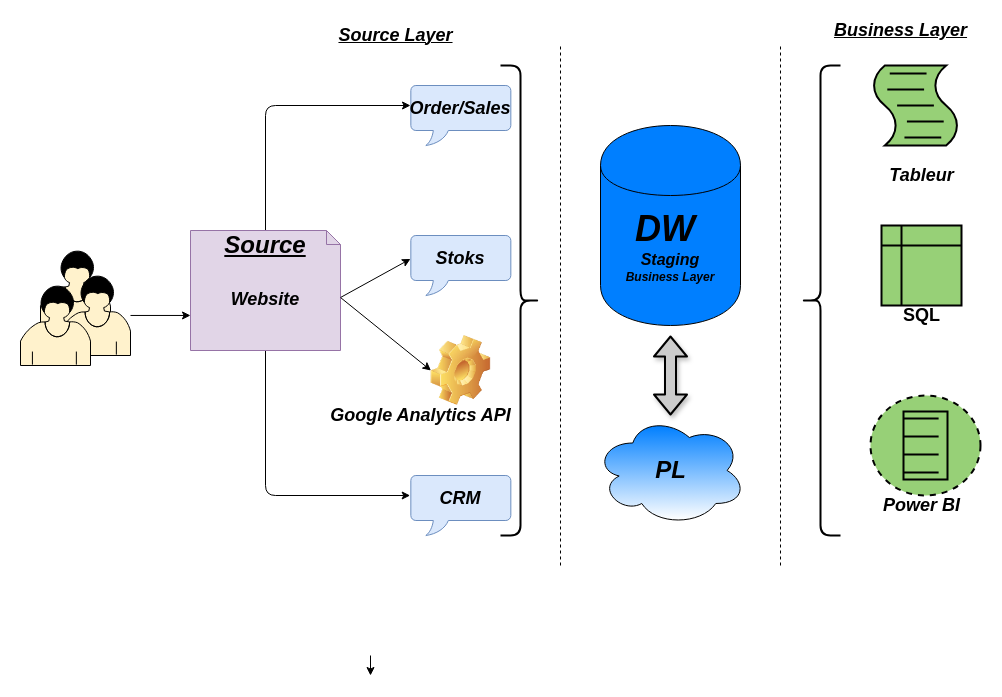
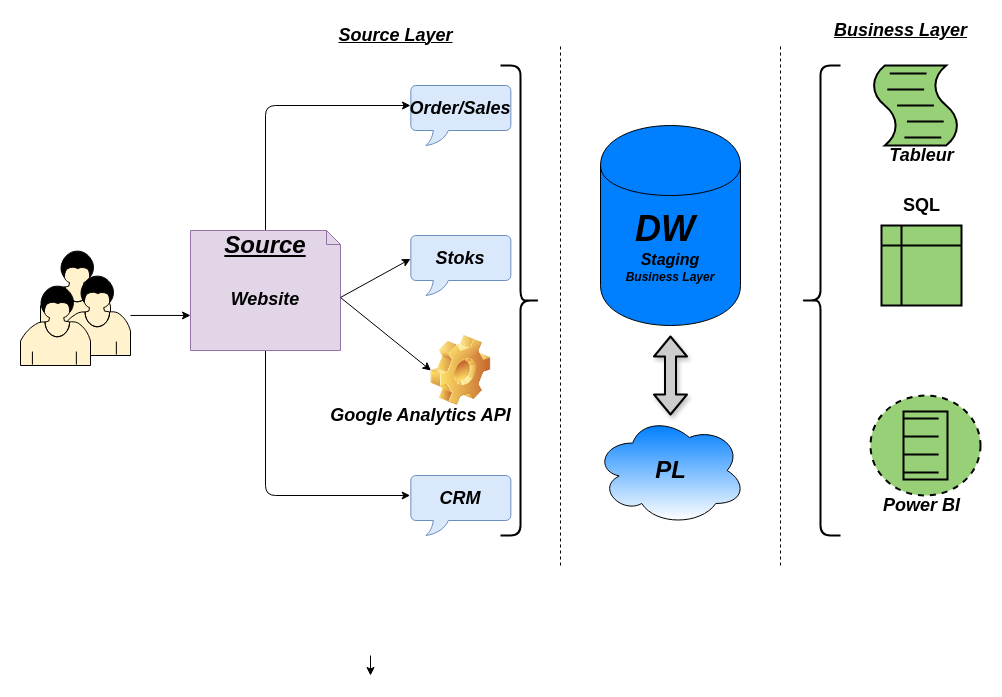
(922, 176) -> (922, 156)
(922, 316) -> (922, 206)
